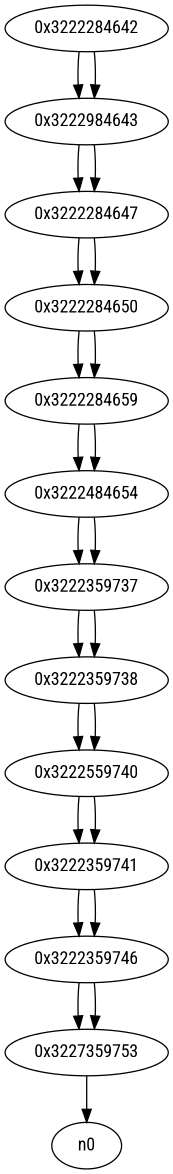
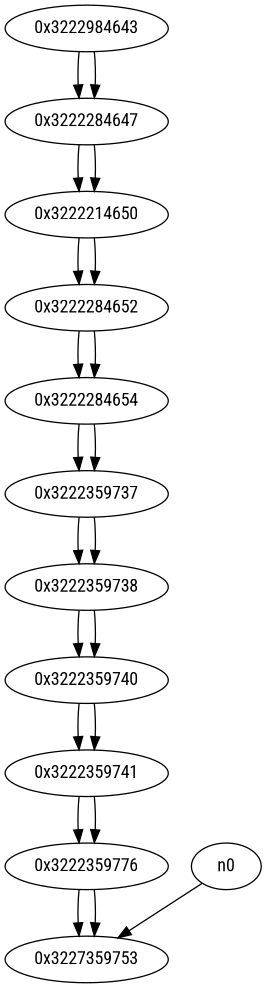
(87, 28) -> none
(87, 308) -> (87, 215)
(87, 401) -> (87, 308)
(87, 494) -> (87, 401)
(87, 773) -> (87, 680)
(87, 959) -> (87, 866)
(87, 1093) -> (166, 907)
